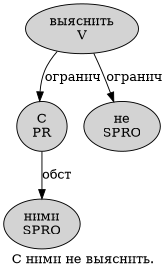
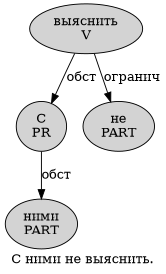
(73, 78) -> (81, 78)
(122, 126) -> (119, 126)
(42, 224) -> (41, 224)
